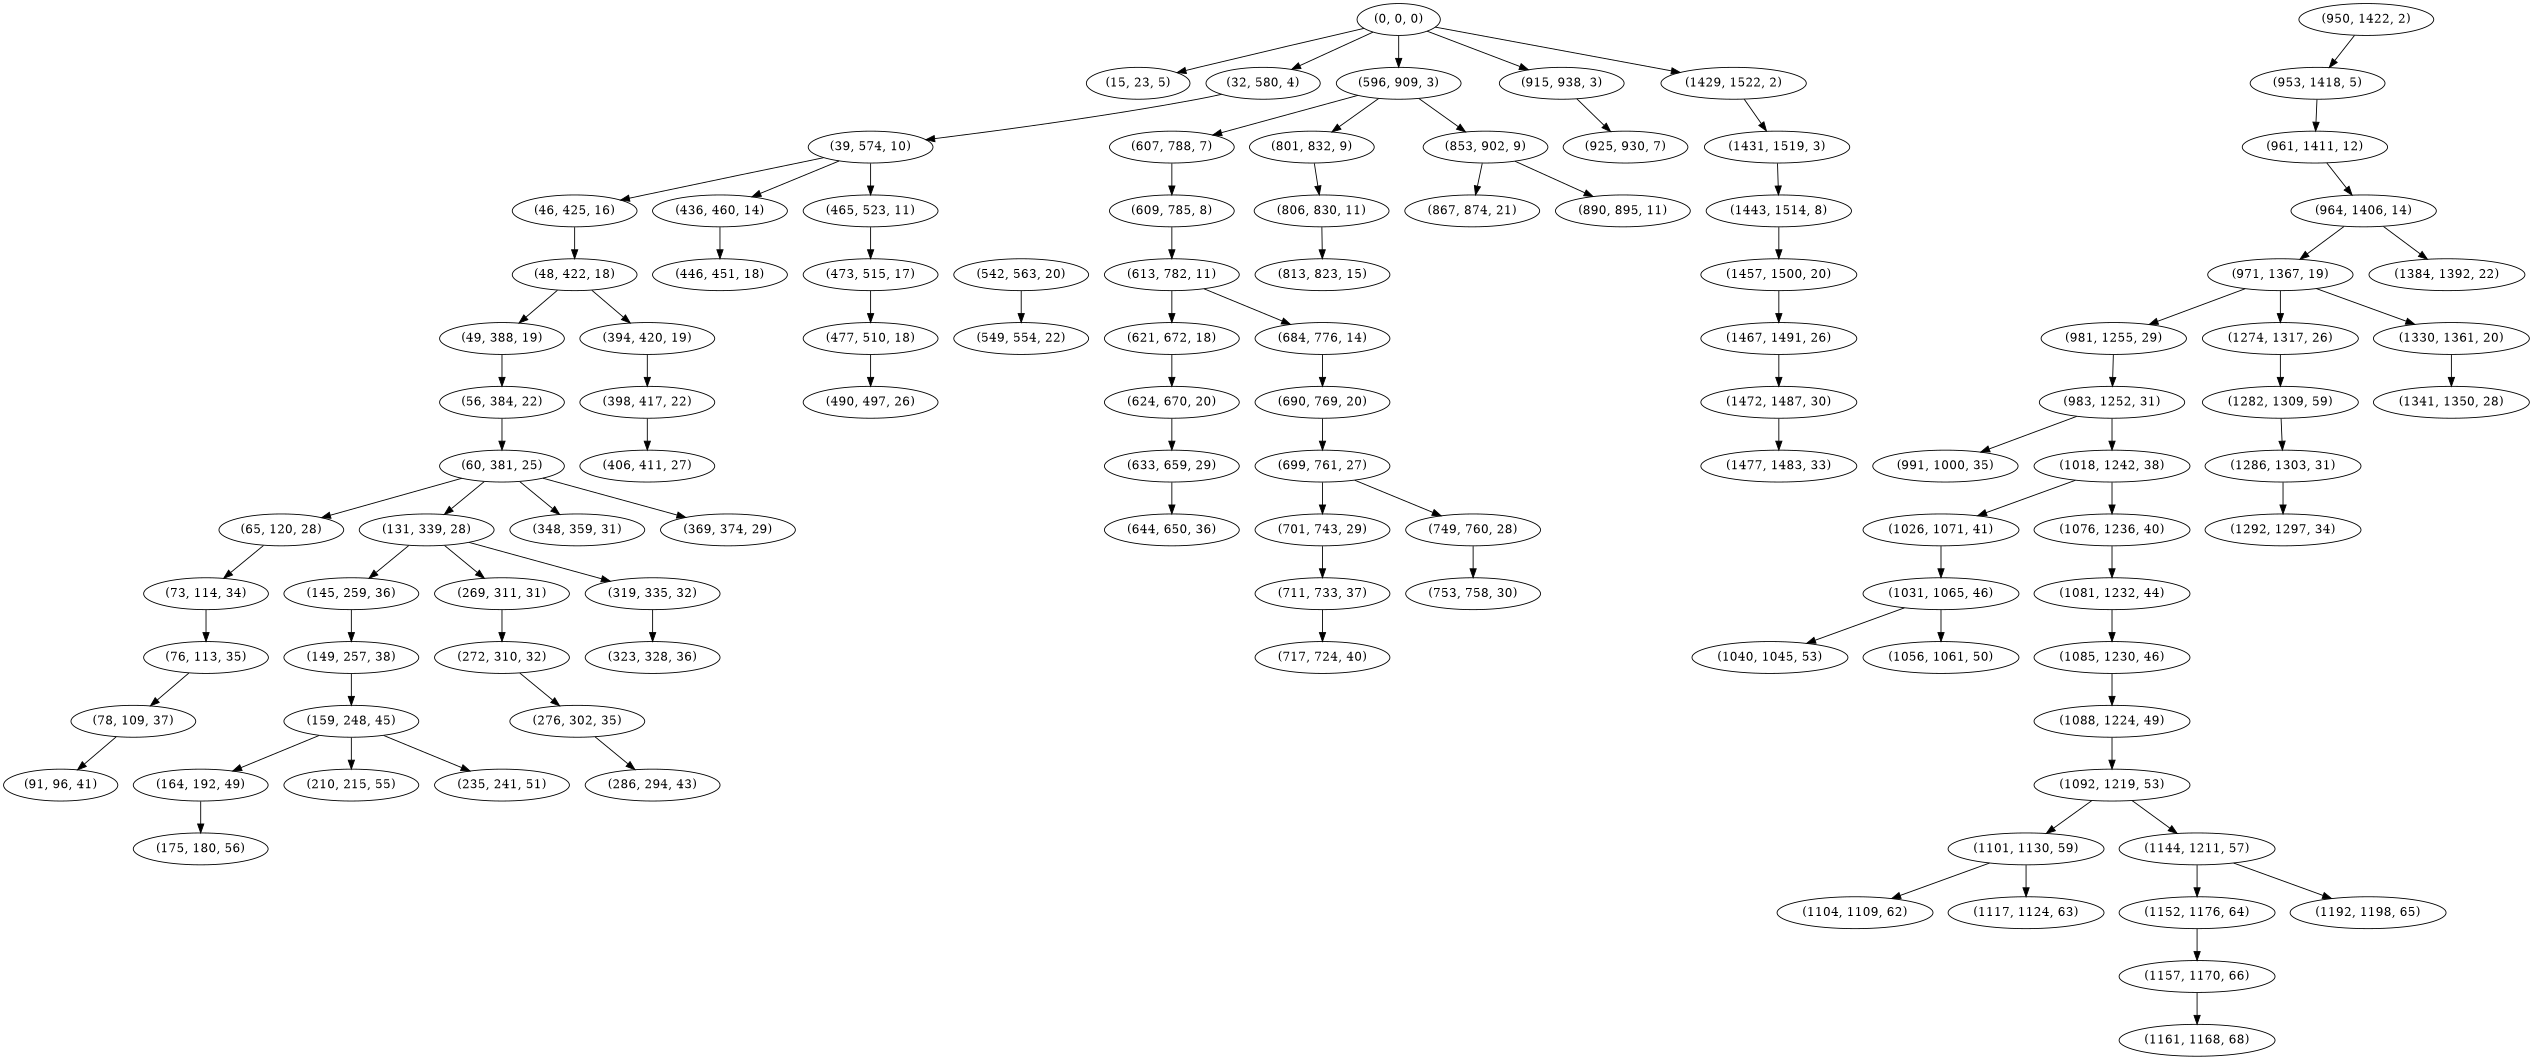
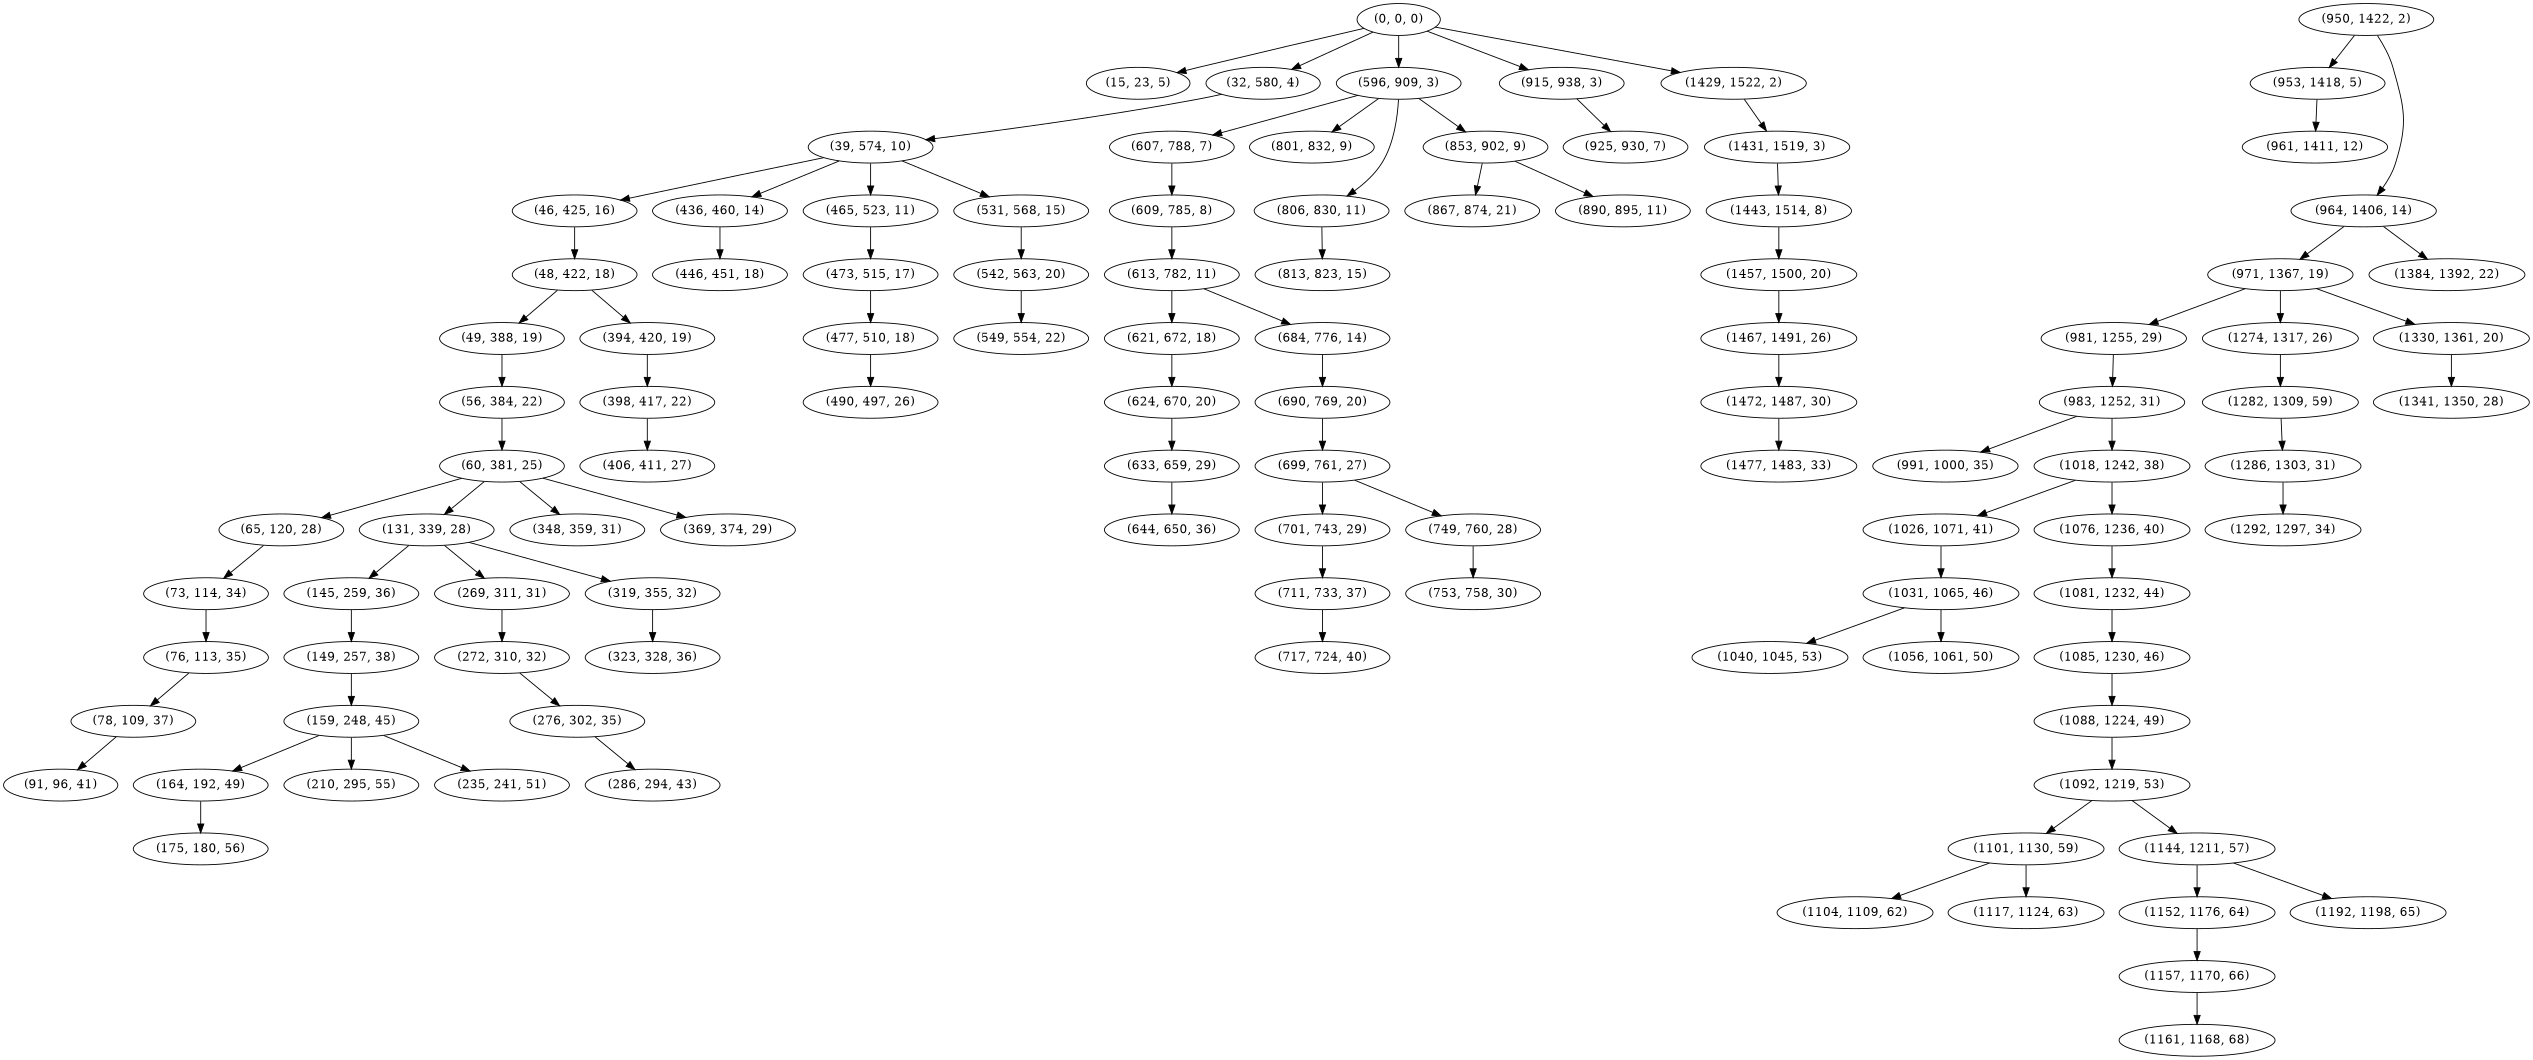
(1316, 175) -> (1388, 151)
(2337, 176) -> (2403, 111)
none -> (1021, 211)
(653, 594) -> (653, 594)
(351, 785) -> (351, 785)
